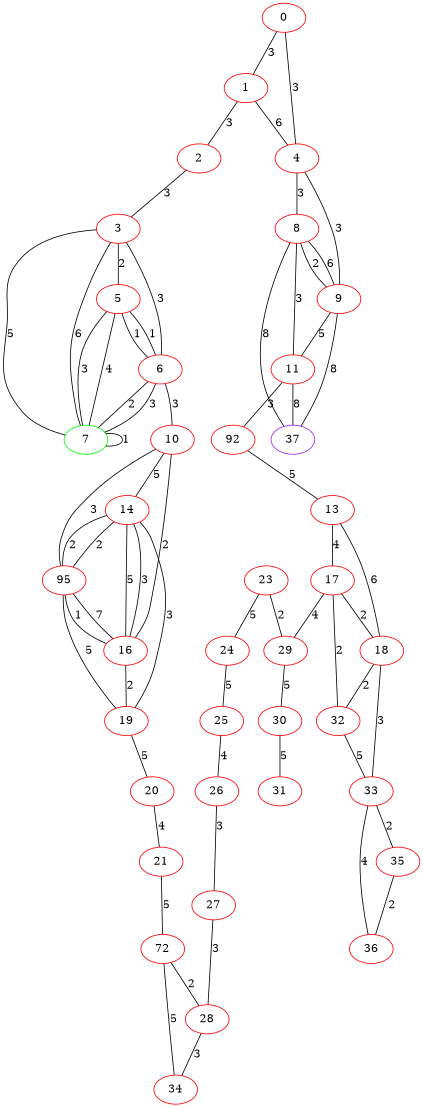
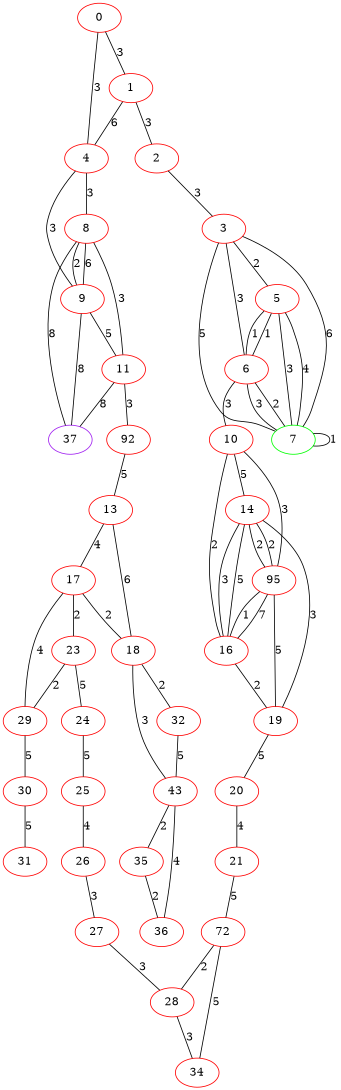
(335, 651) -> (74, 616)
(371, 791) -> (175, 791)
